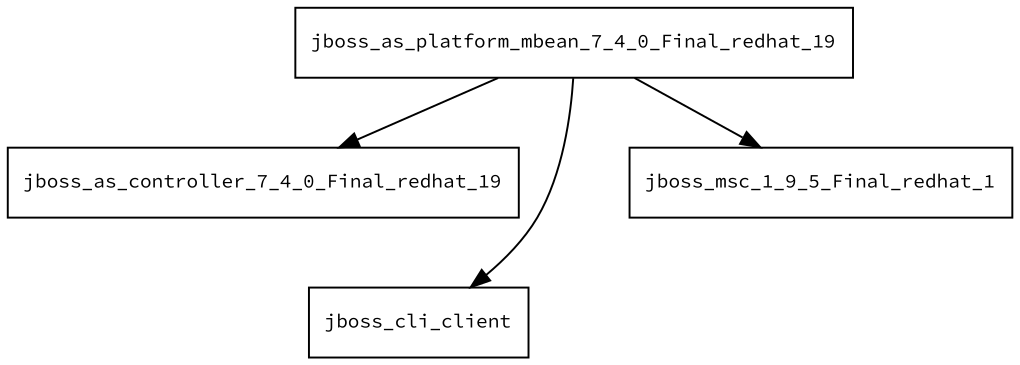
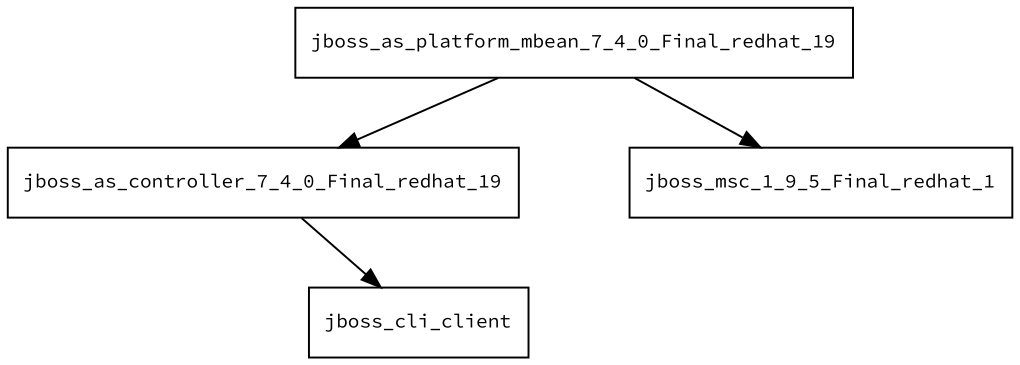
(552, 187) -> (334, 246)
